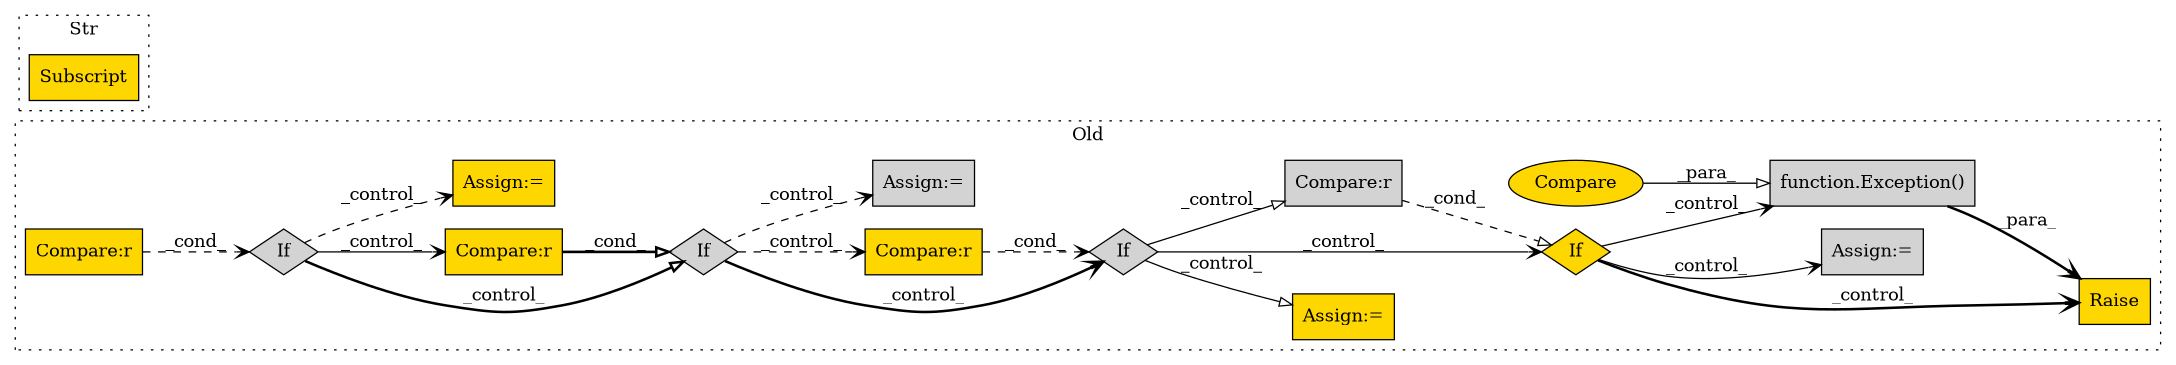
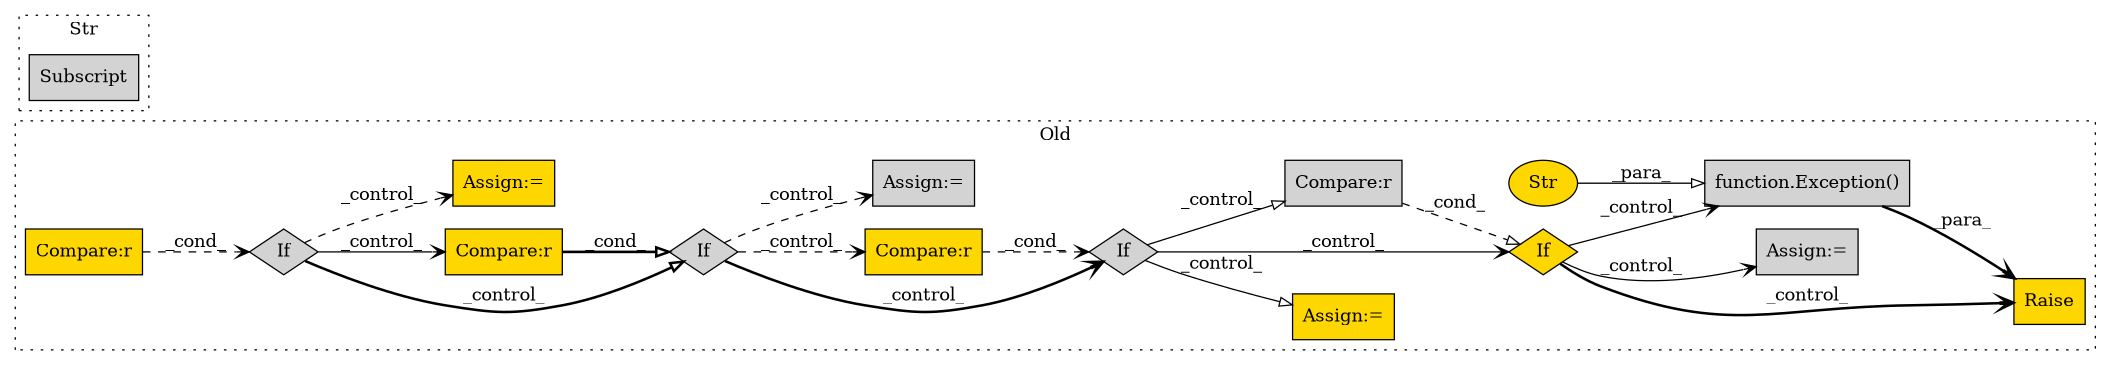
(84, 78) -> (84, 78)
(1576, 183) -> (1543, 183)
